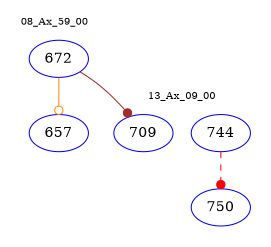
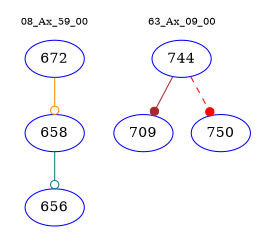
(111, 96) -> (165, 92)
(182, 96) -> (182, 22)
(59, 133) -> (55, 133)
none -> (55, 207)
